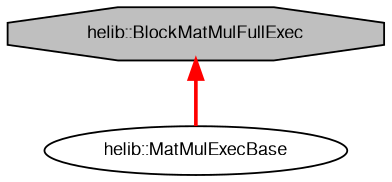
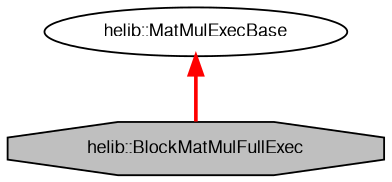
(196, 103) -> (196, 98)
